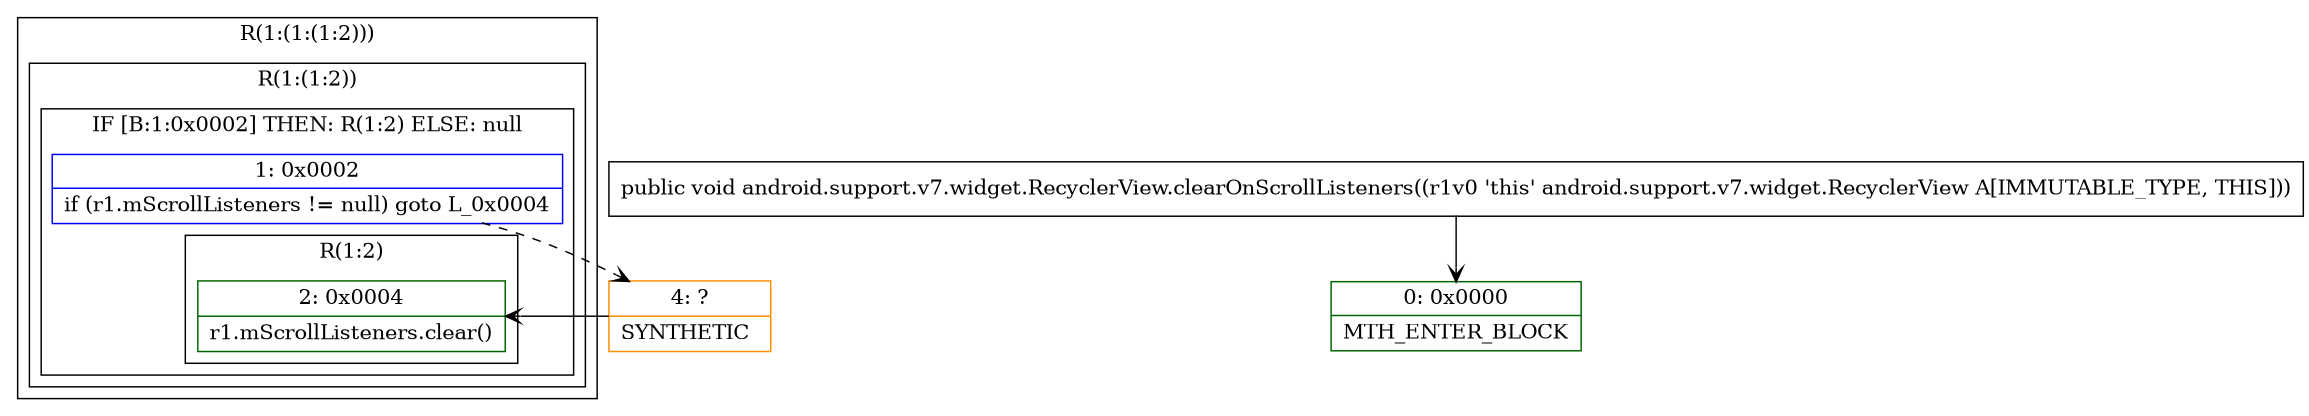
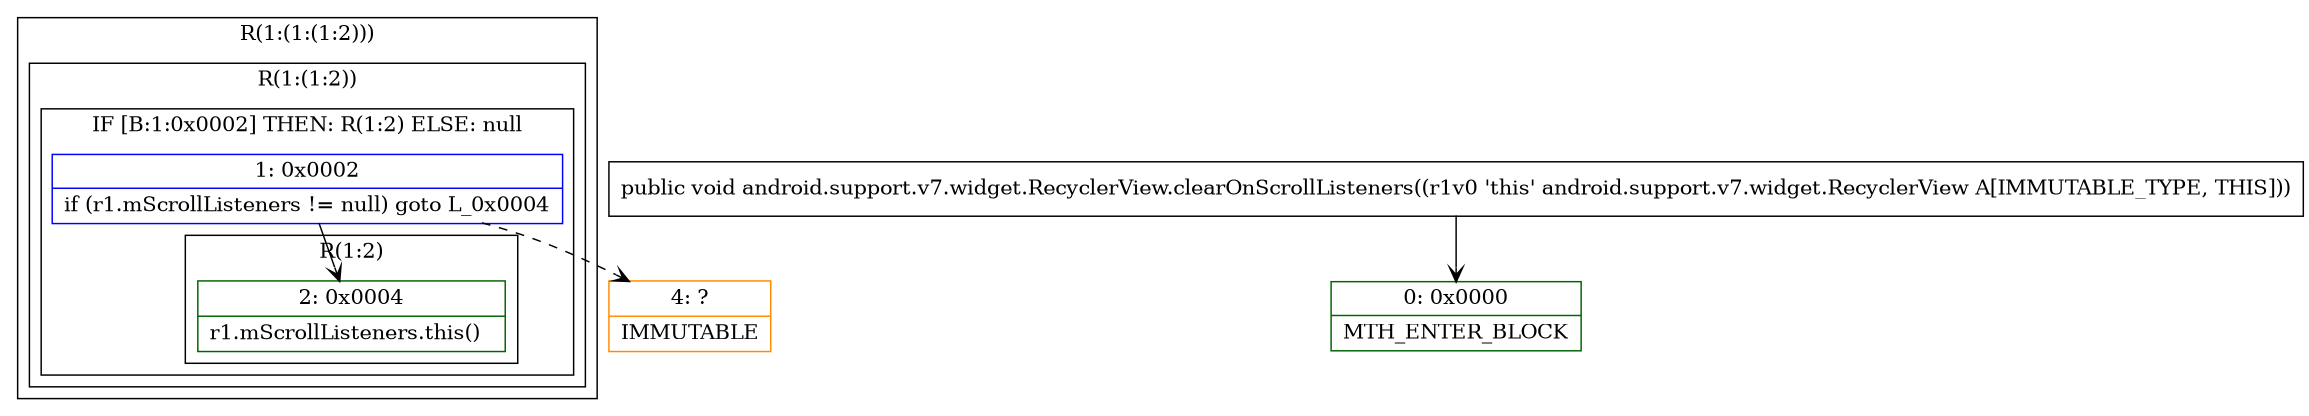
(565, 316) -> (327, 245)
(352, 333) -> (345, 333)
(685, 333) -> (690, 333)
